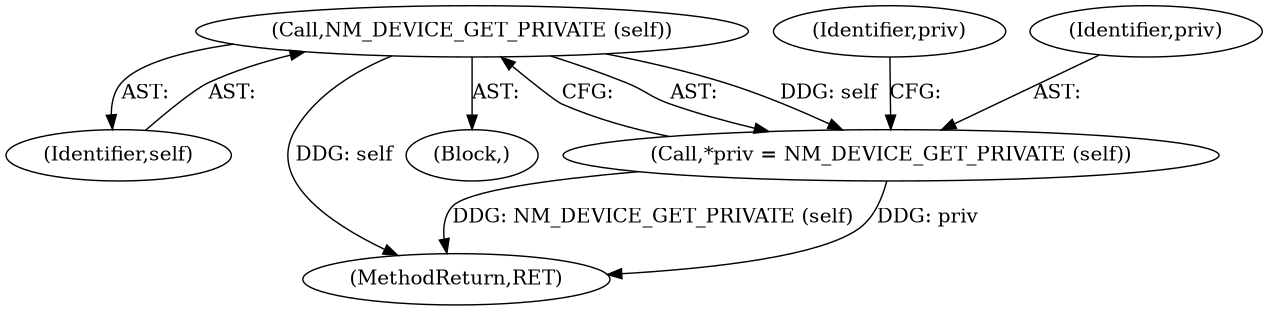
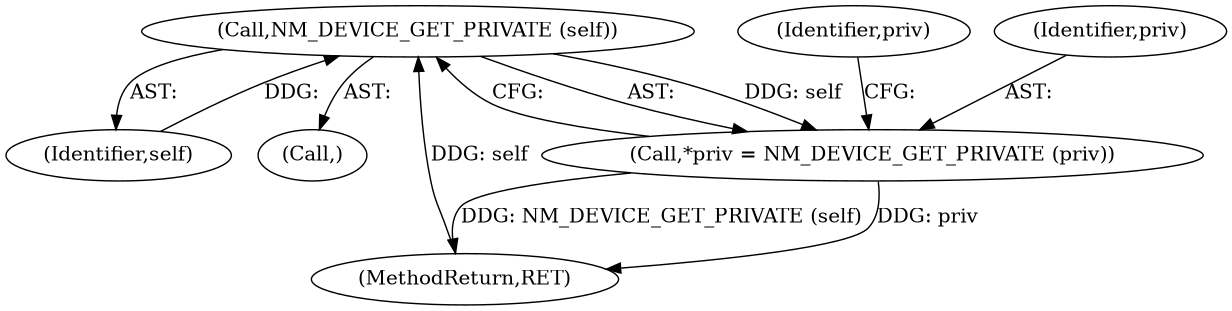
(236, 93) -> (295, 93)
(289, 151) -> (428, 165)
(472, 155) -> (312, 155)
(891, 155) -> (873, 155)
